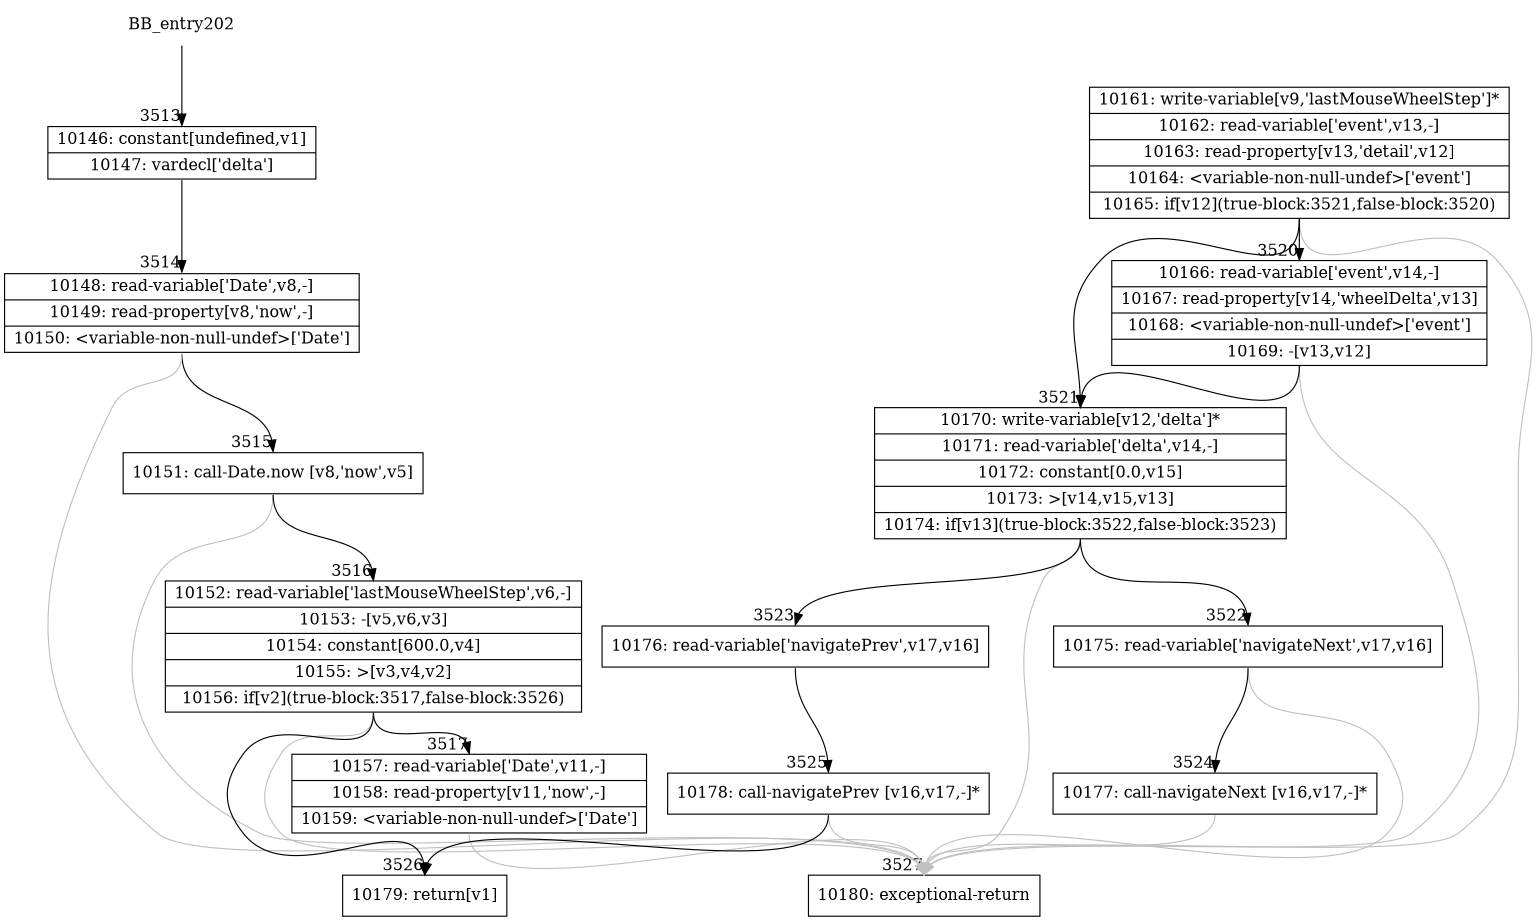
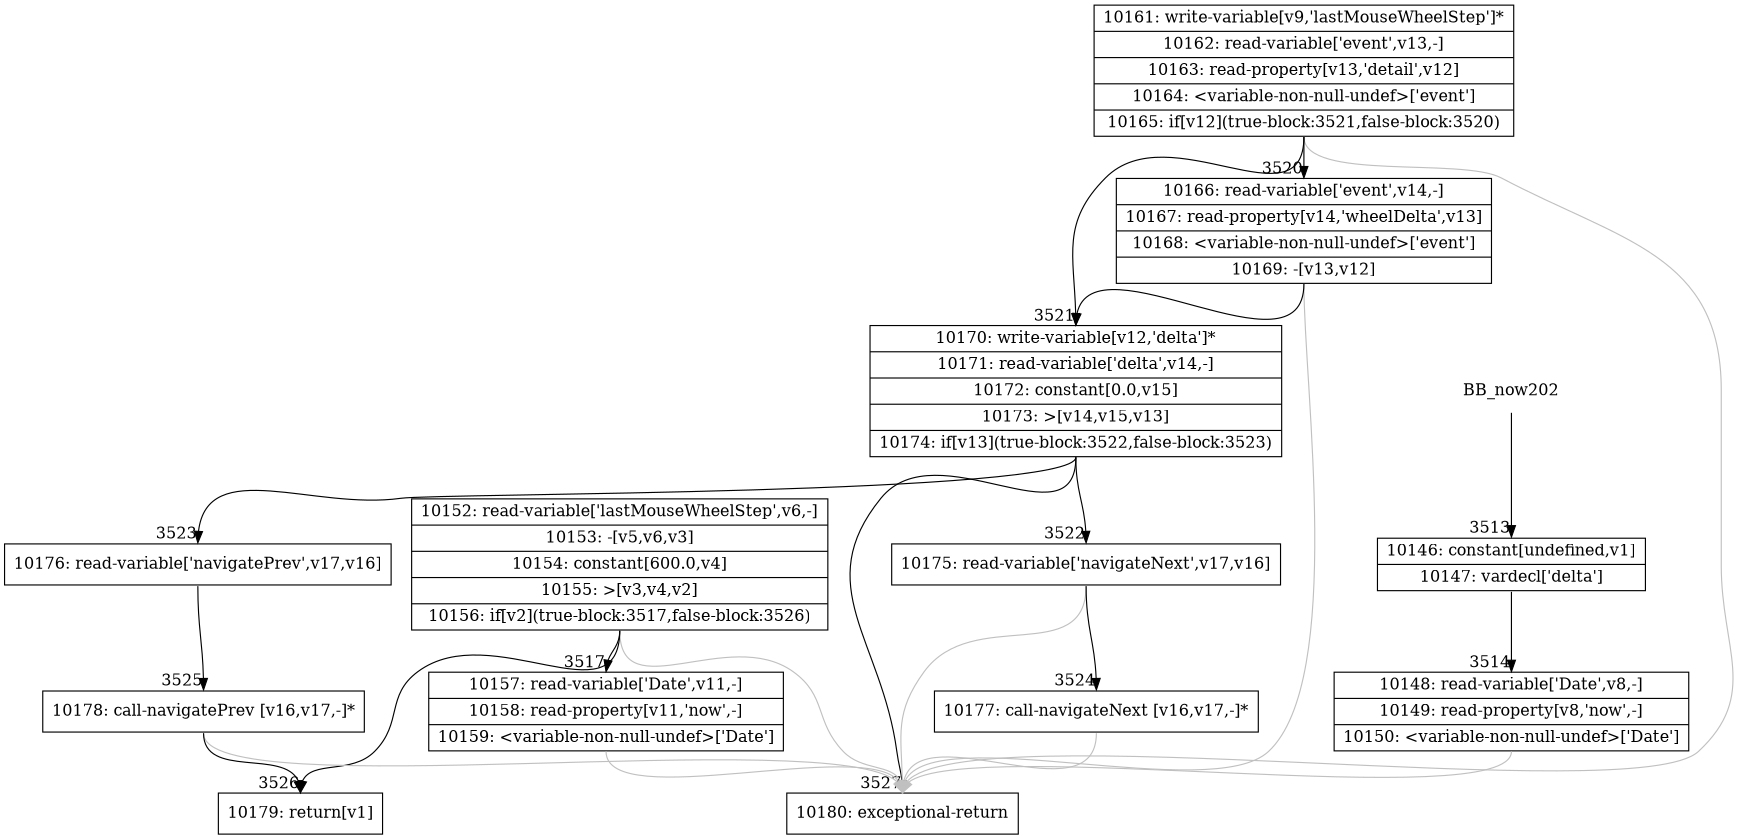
(182, 25) -> (1511, 391)
(273, 473) -> none
(1028, 720) -> (861, 529)
